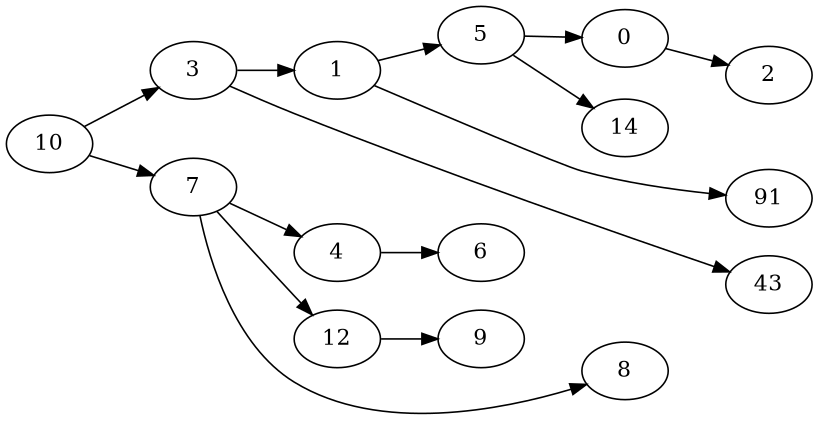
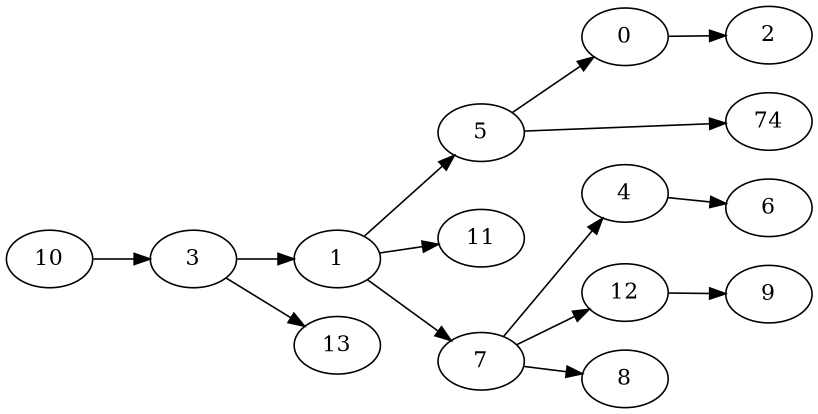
(625, 128) -> (769, 121)
(114, 163) -> (403, 305)
(769, 198) -> (481, 238)
(769, 285) -> (337, 345)
